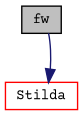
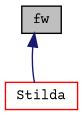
(51, 51) -> (32, 65)
